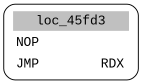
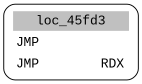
(58, 42) -> (58, 42)
